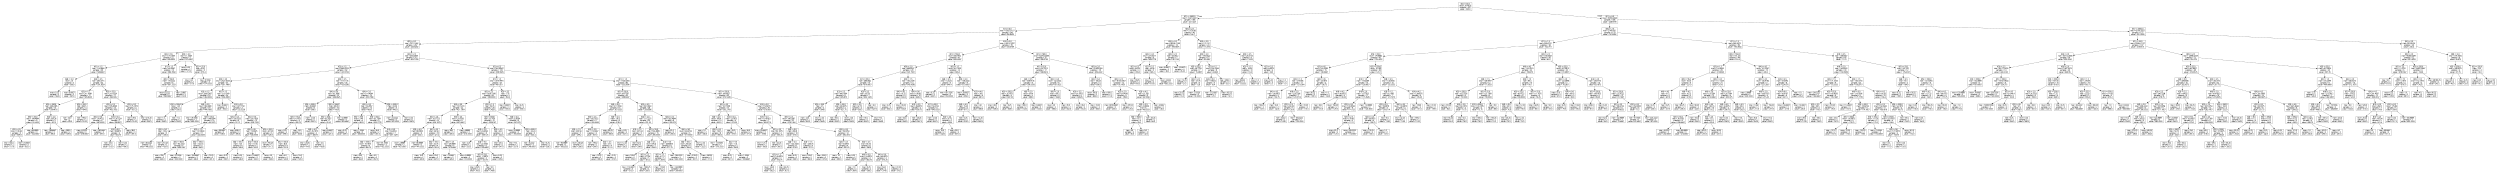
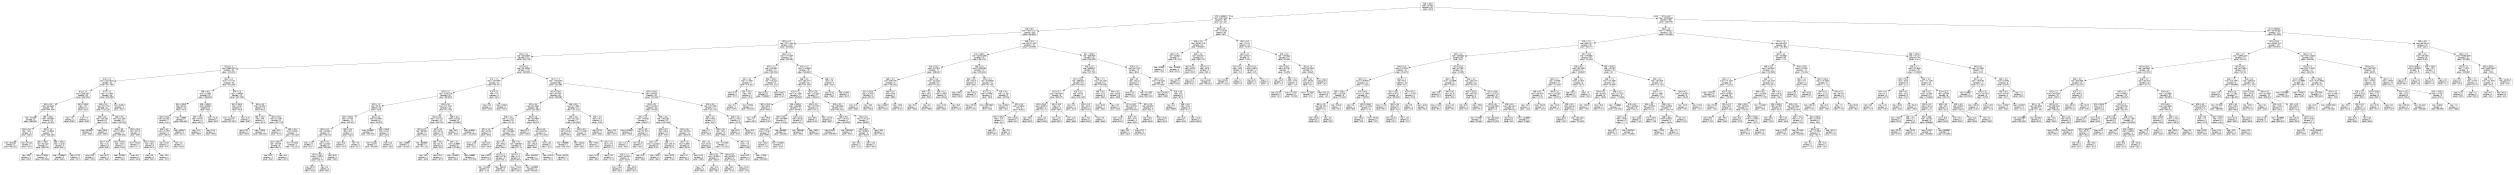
(178, 63) -> (759, 75)
